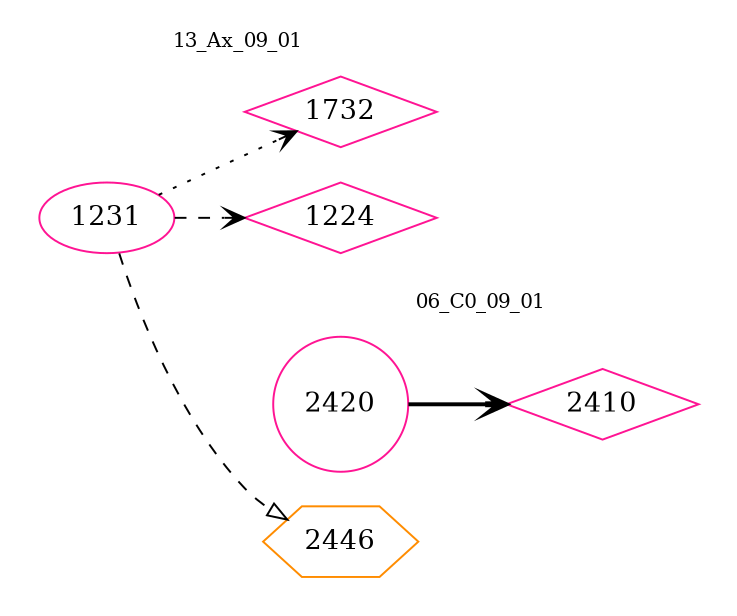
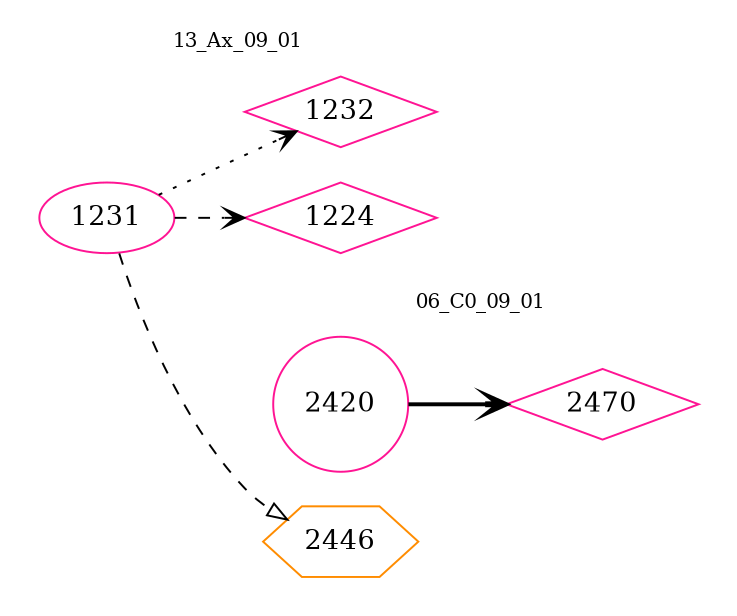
(341, 112) -> (341, 112)
(603, 404) -> (603, 404)
